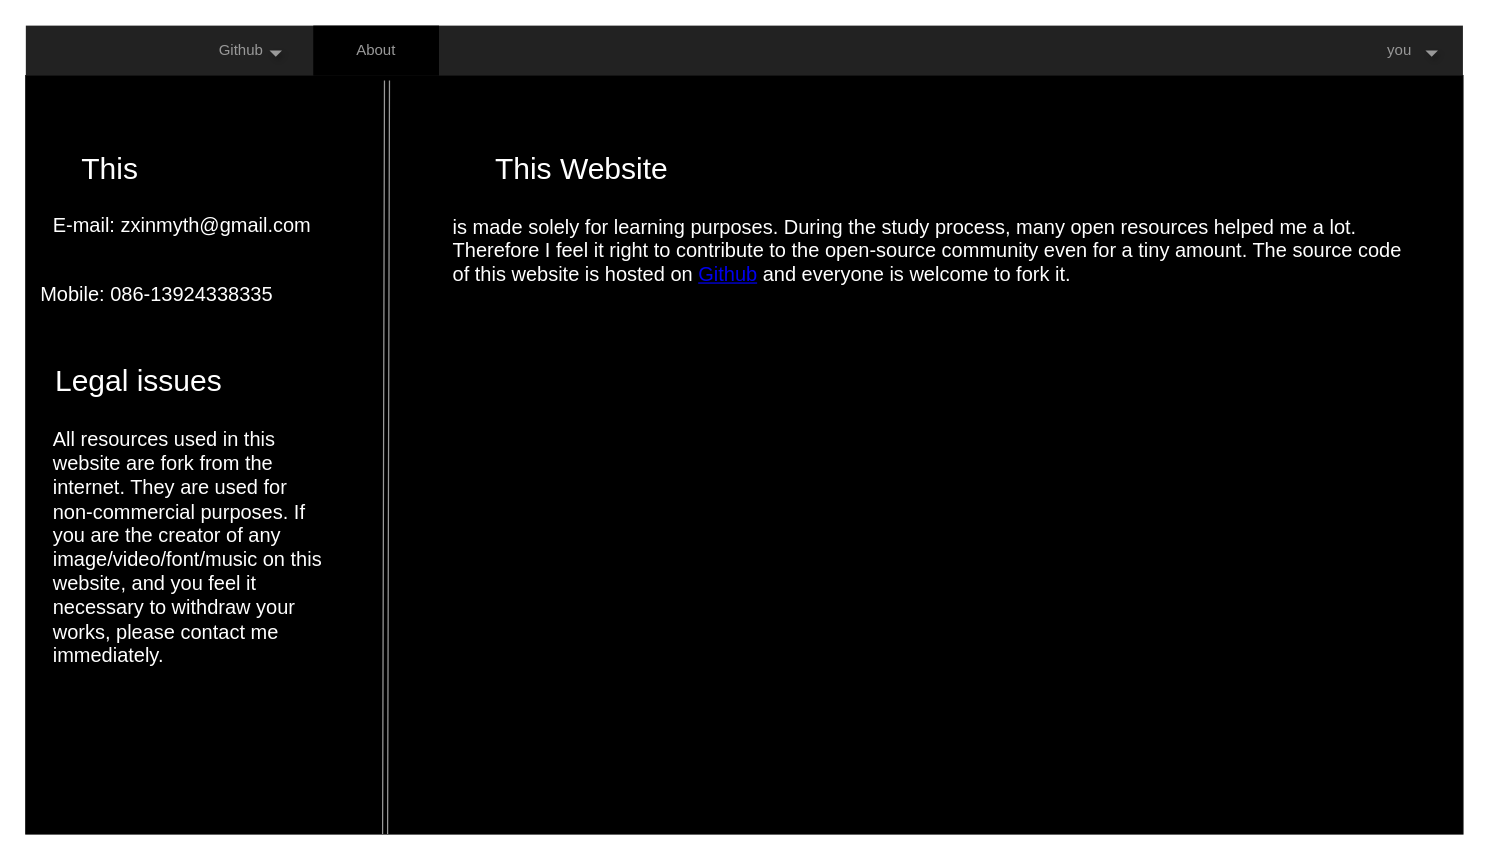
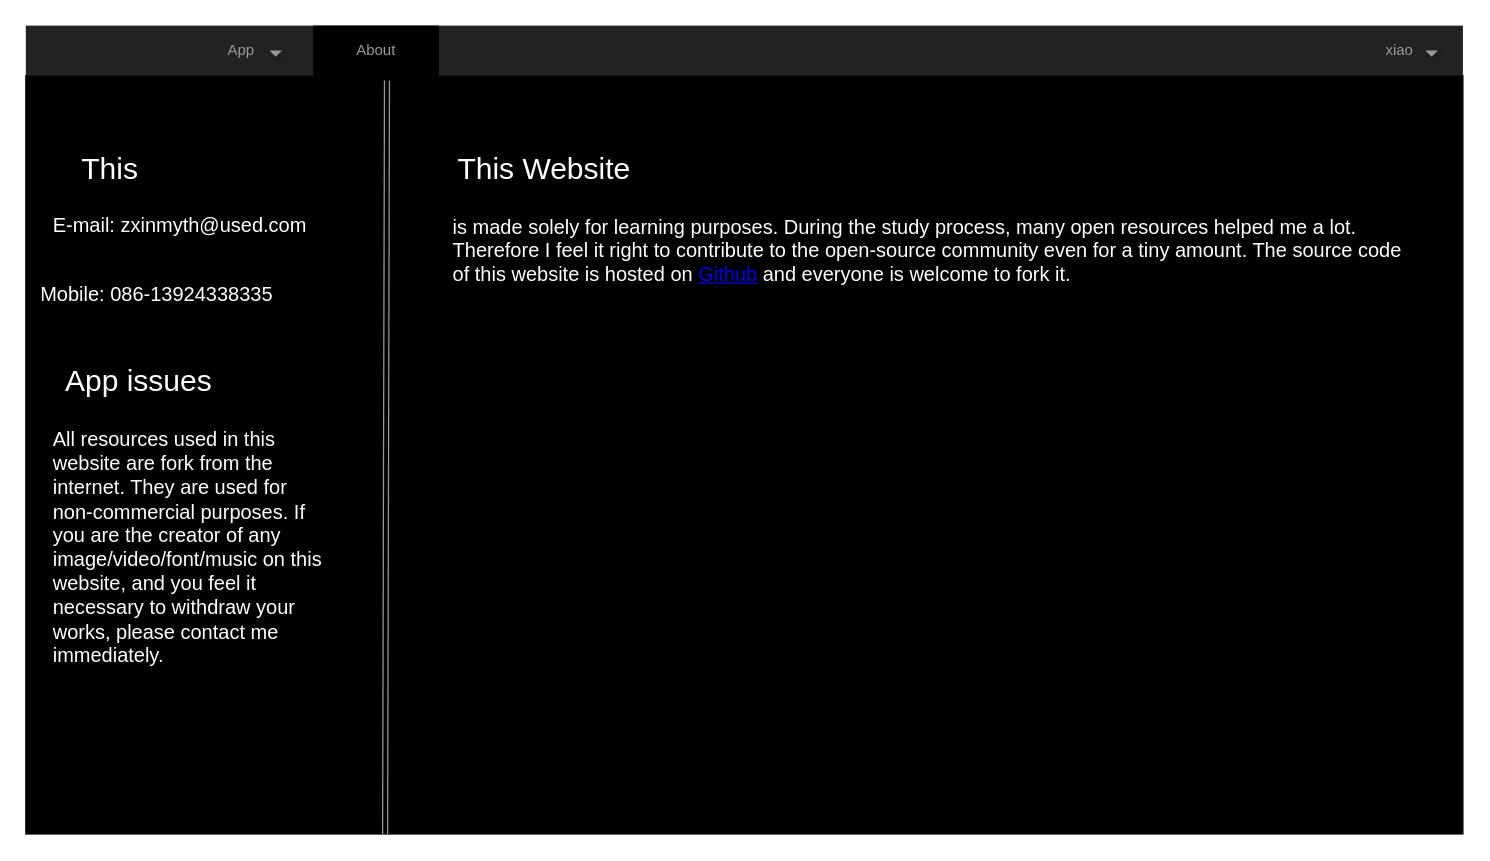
(241, 51) -> (241, 51)
(1400, 51) -> (1400, 51)
(582, 169) -> (544, 169)
(178, 226) -> (178, 226)
(139, 382) -> (139, 382)
